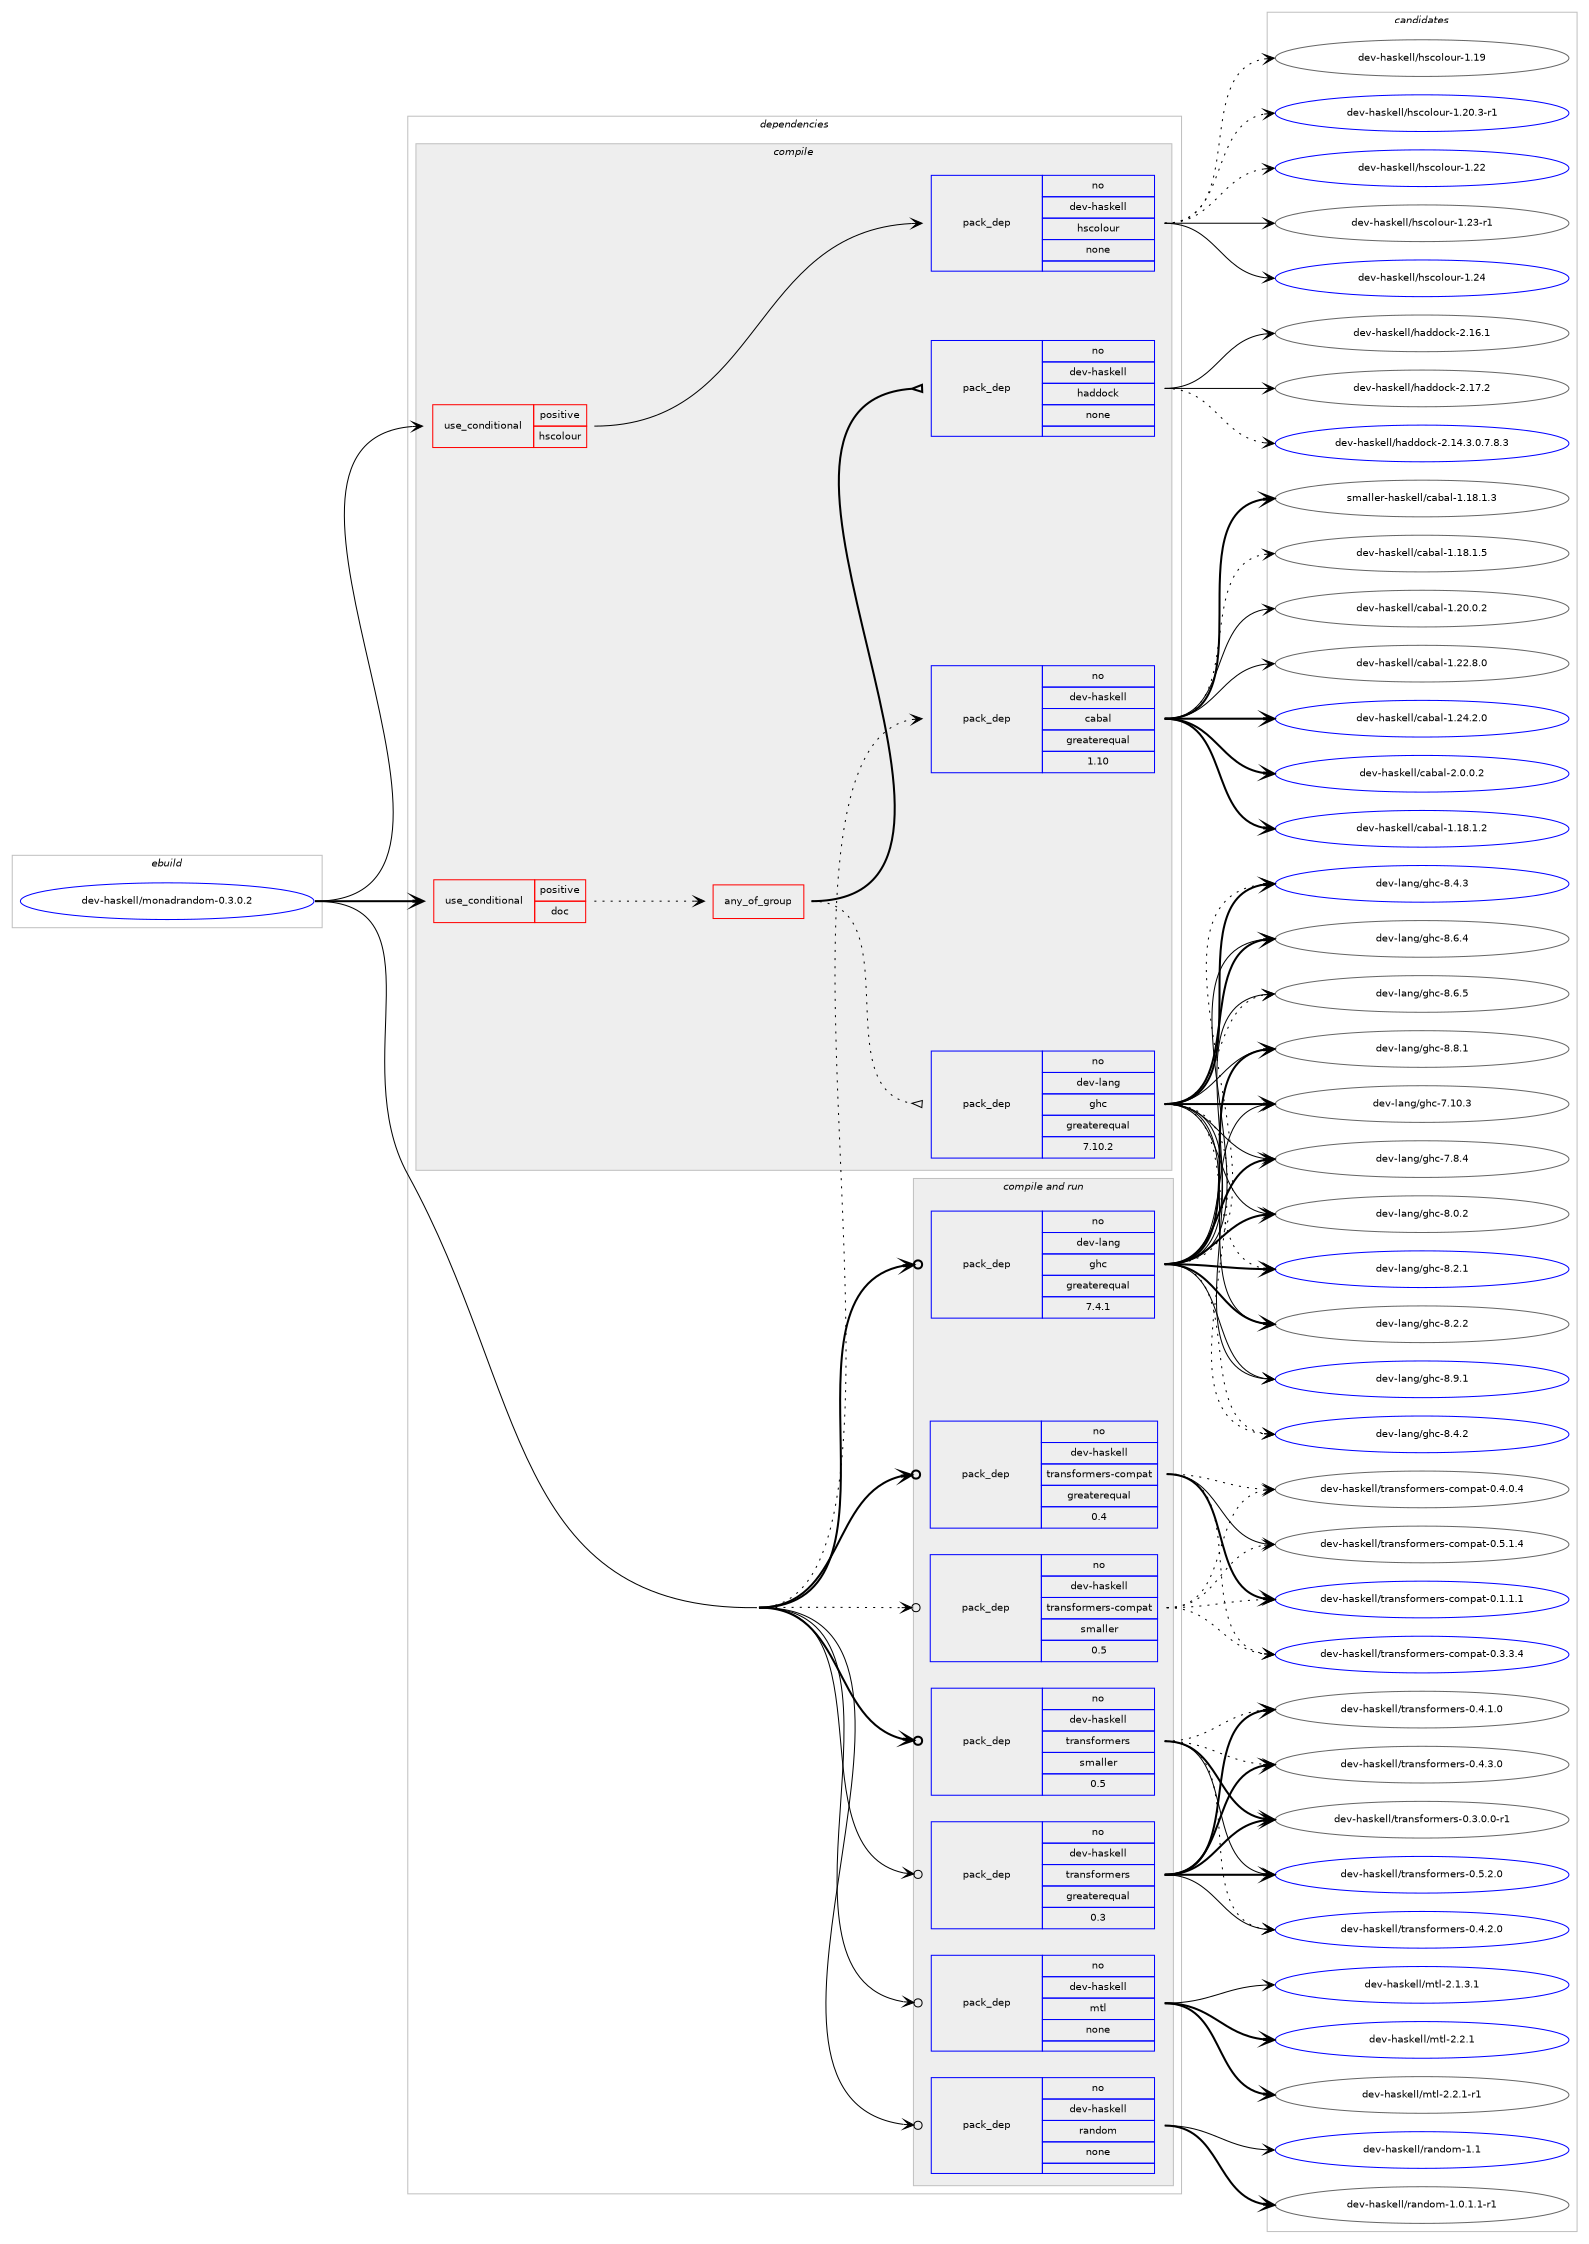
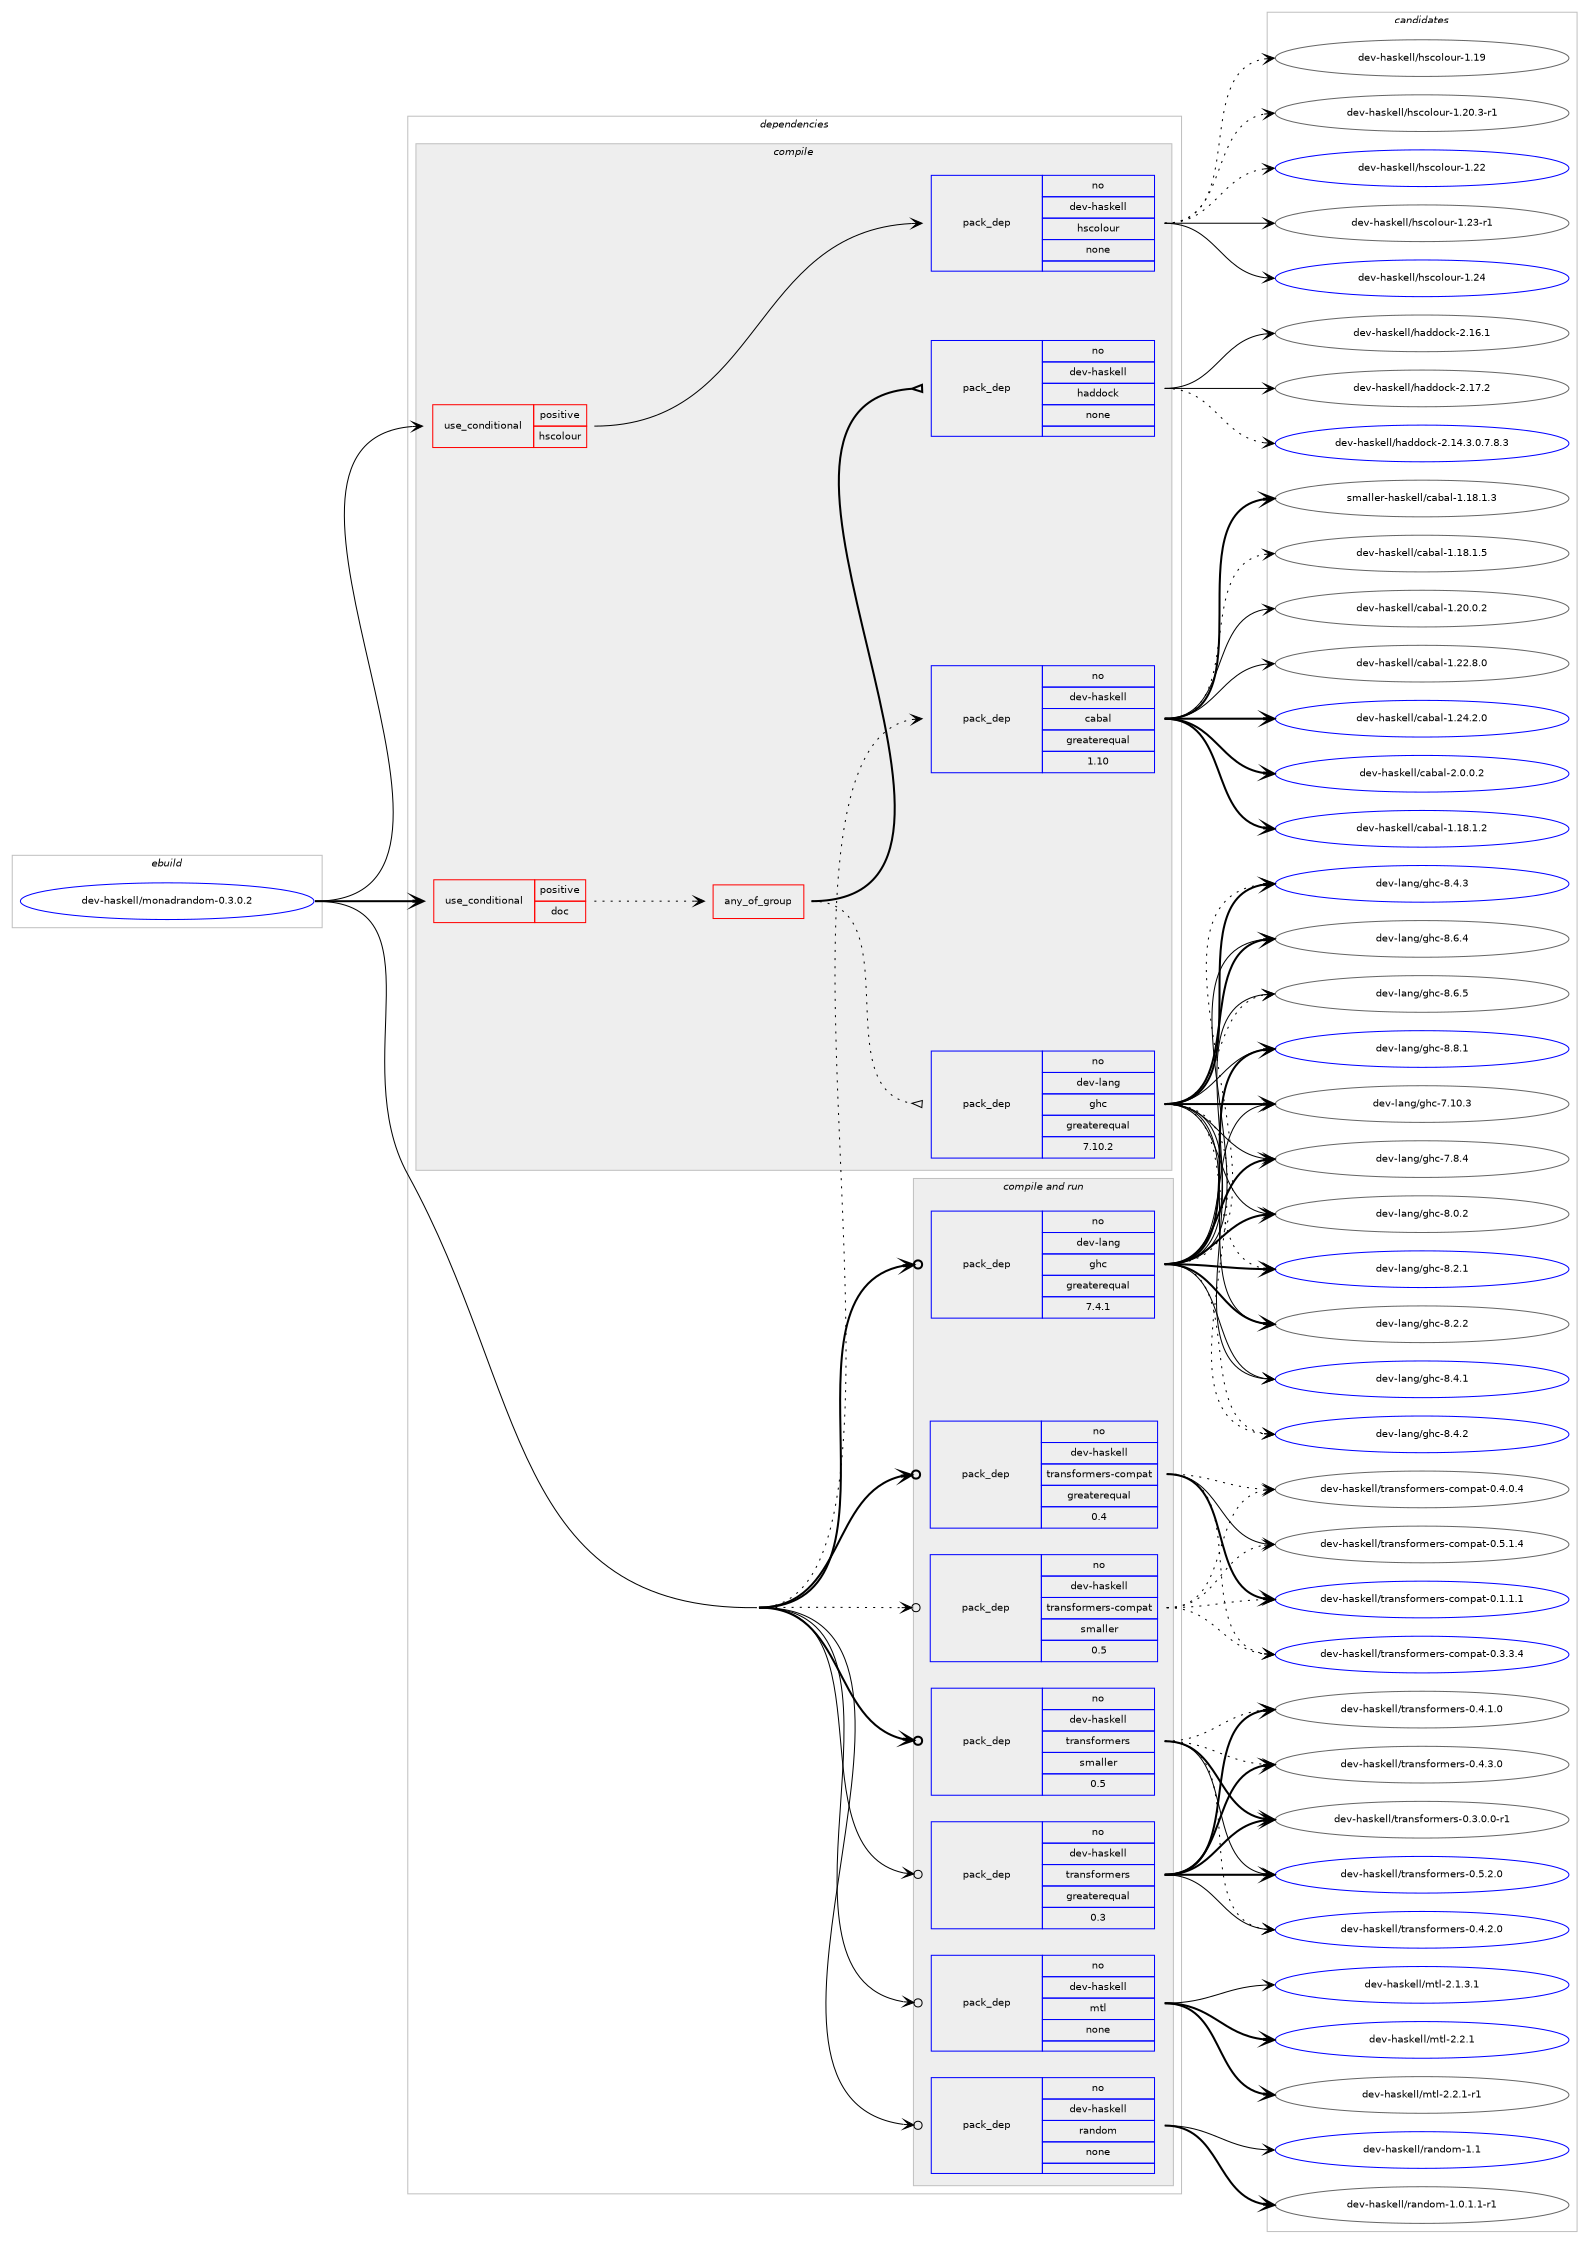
(1422, 113) -> (1422, 113)
(1422, 1049) -> (1422, 1049)
(1422, 1379) -> (1422, 1379)
